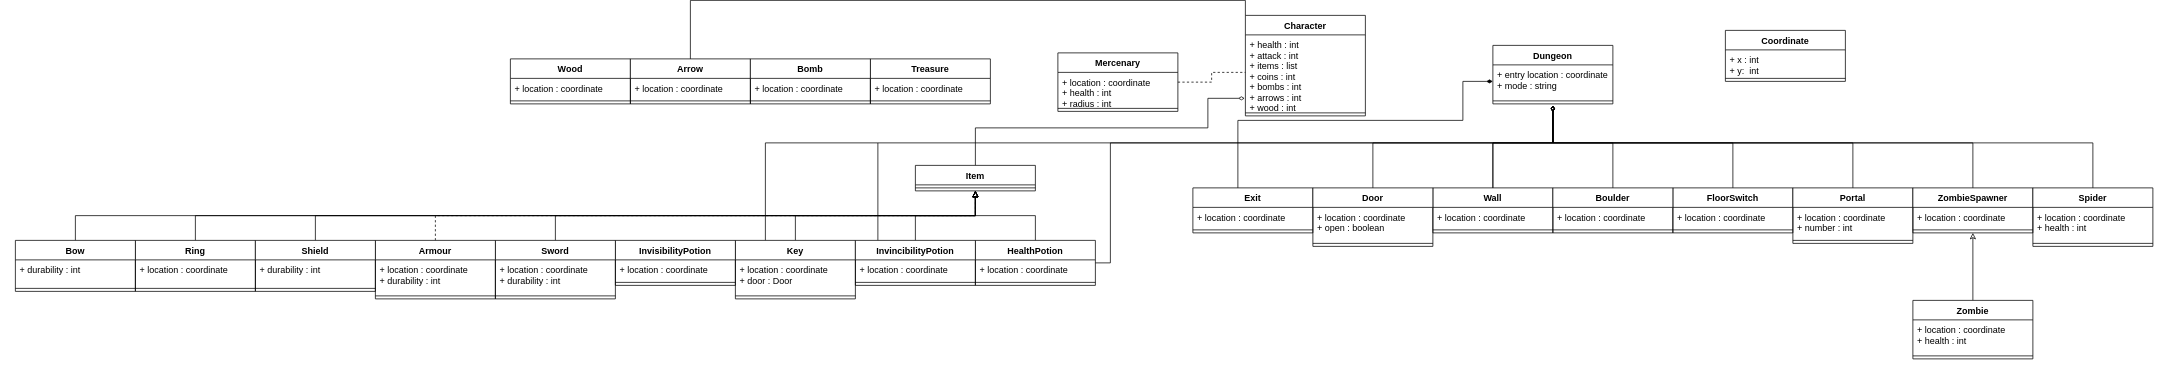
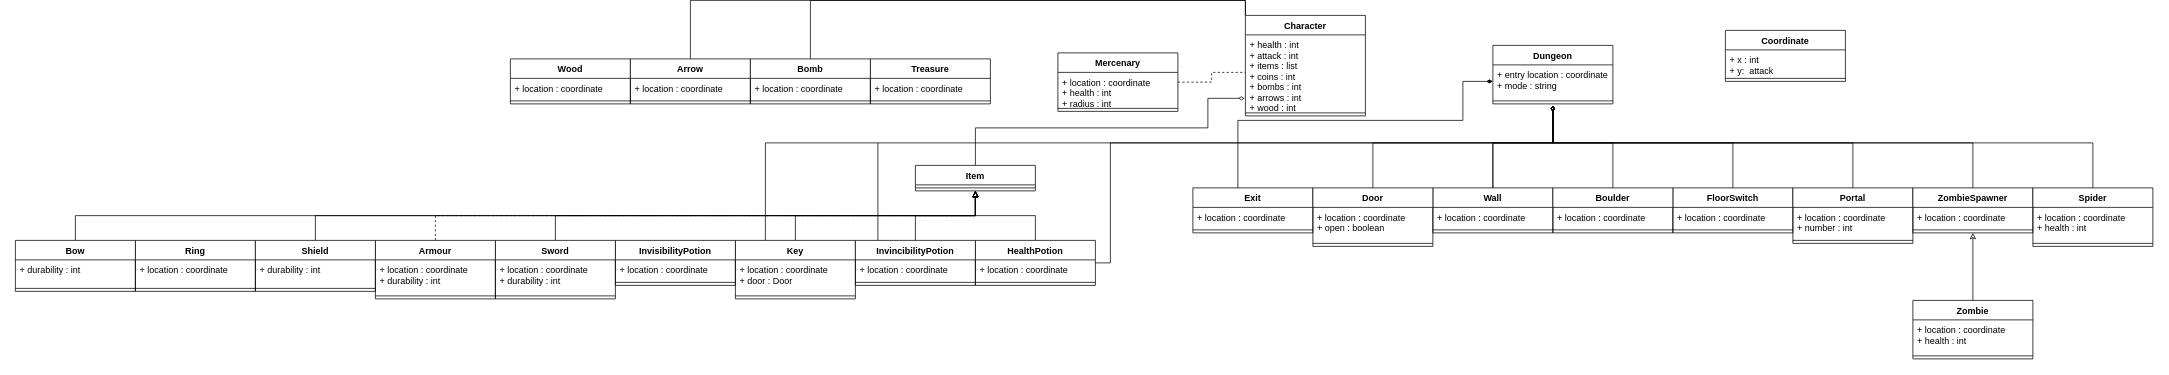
none -> (810, 31)
(1746, 60) -> (1746, 60)
(195, 229) -> none
